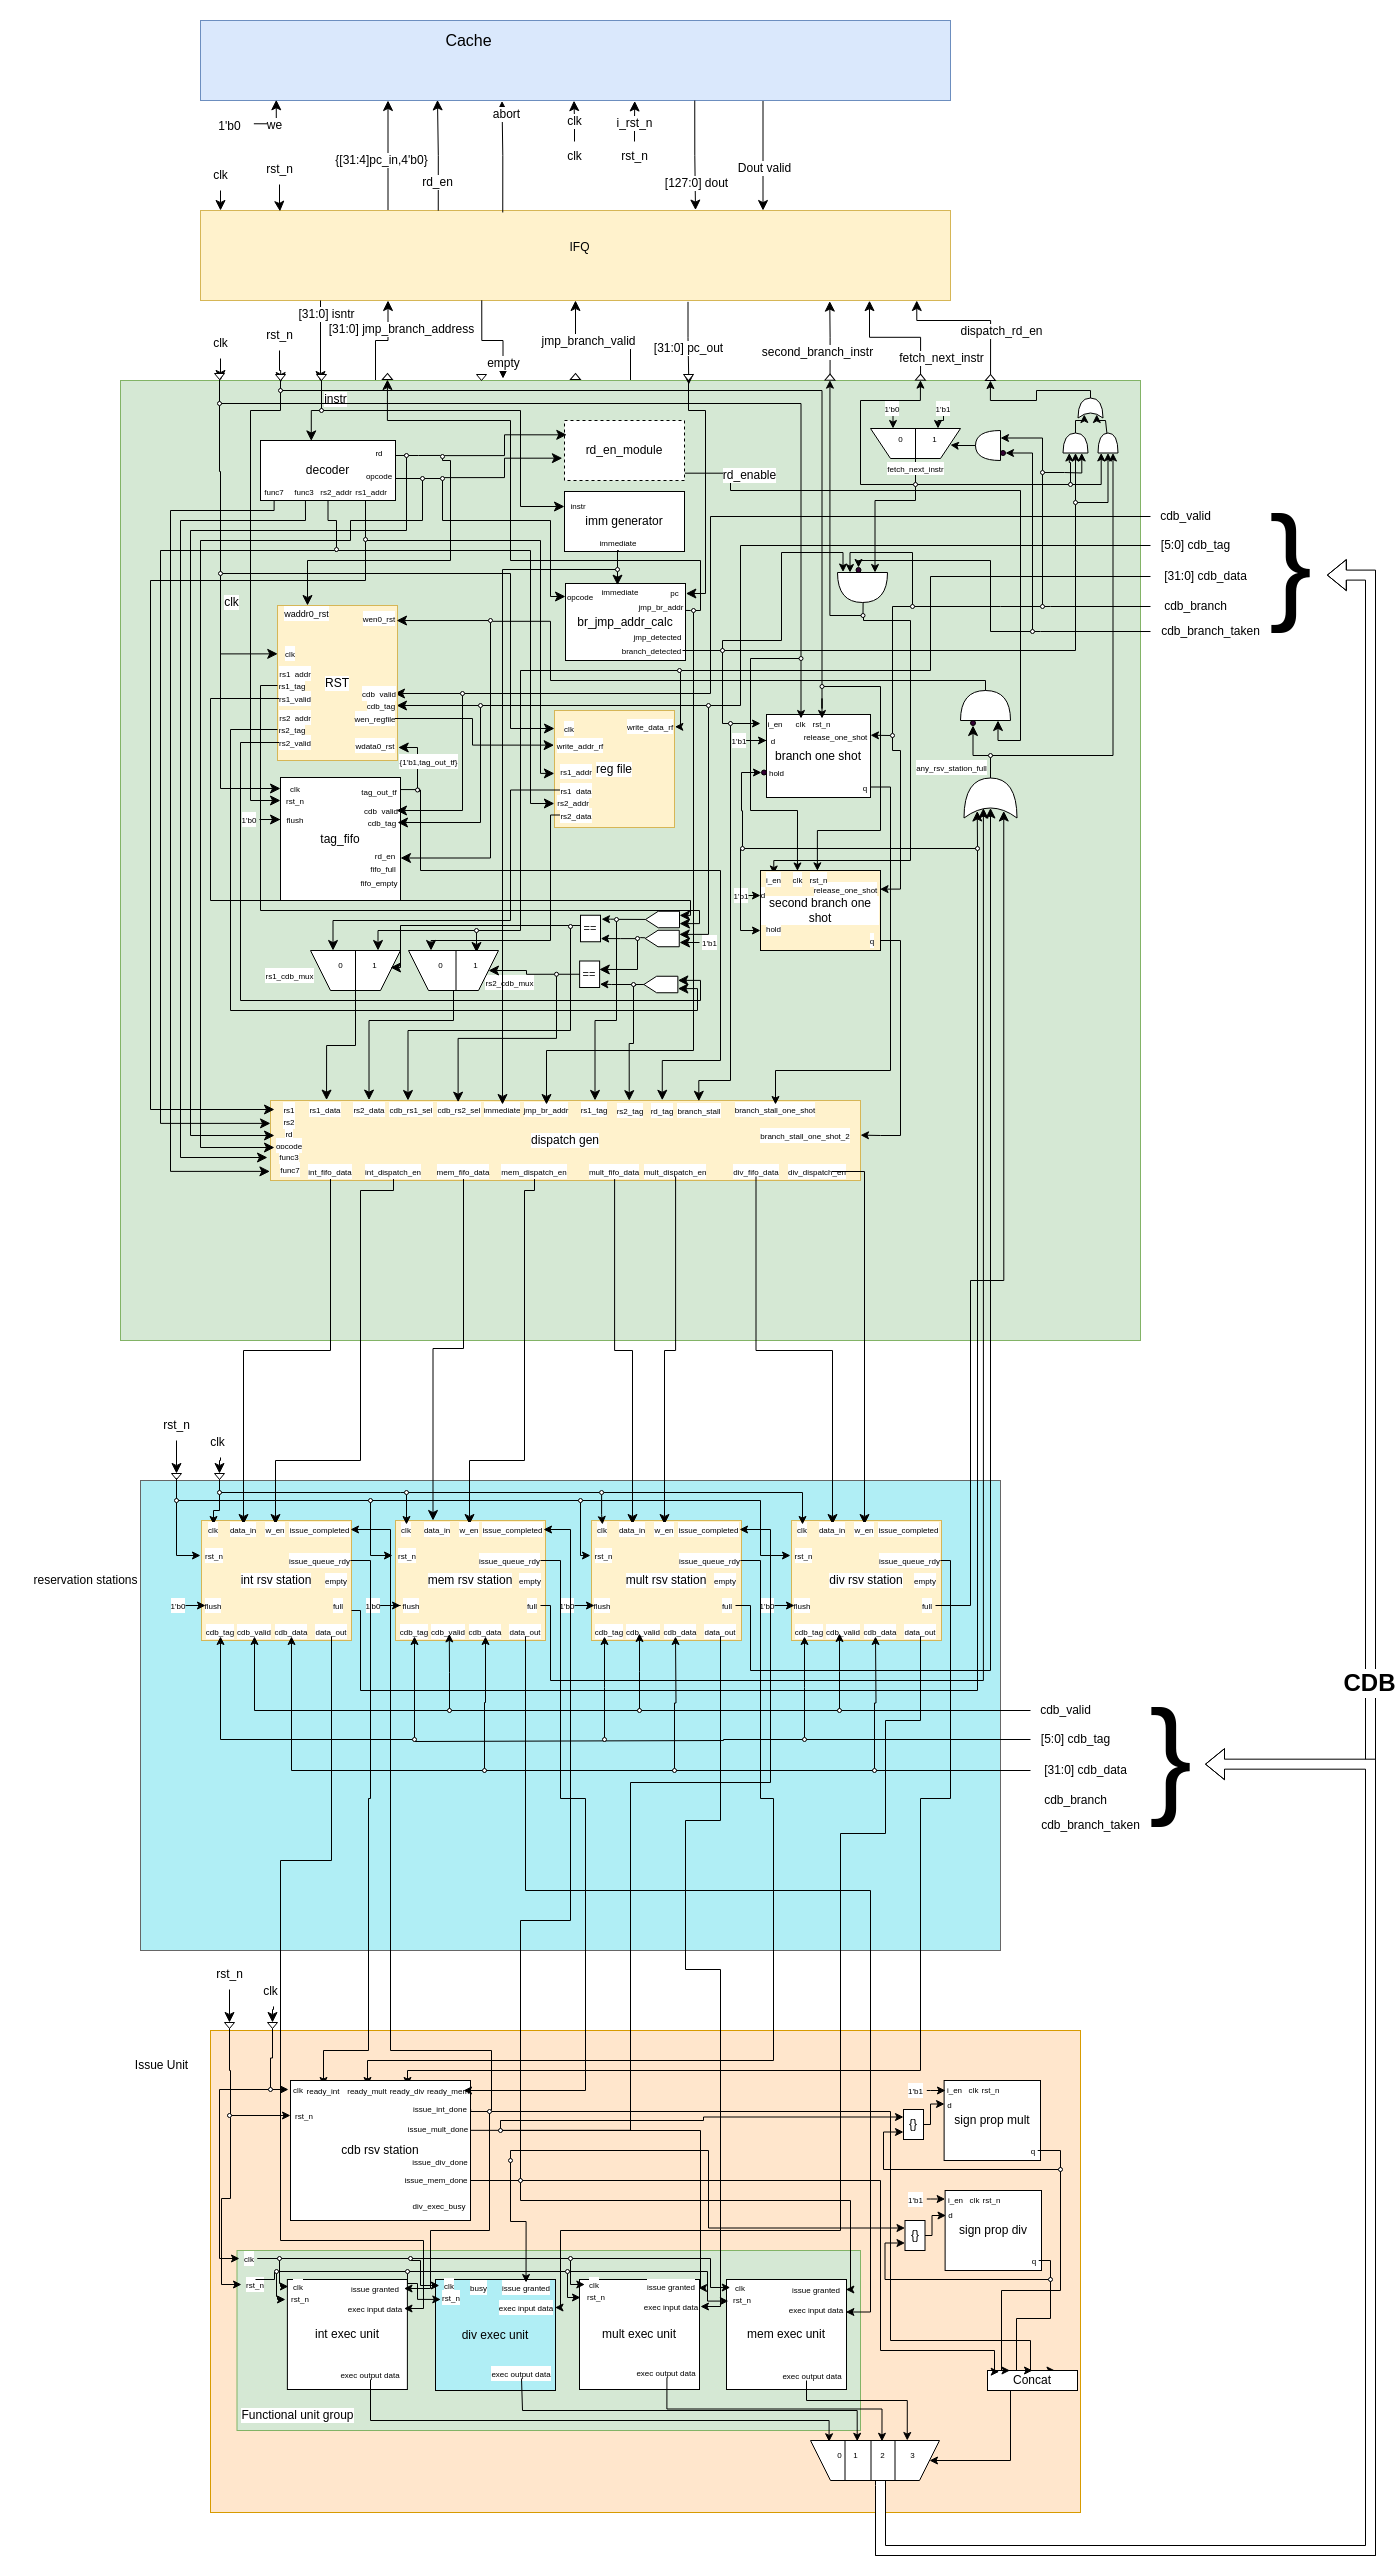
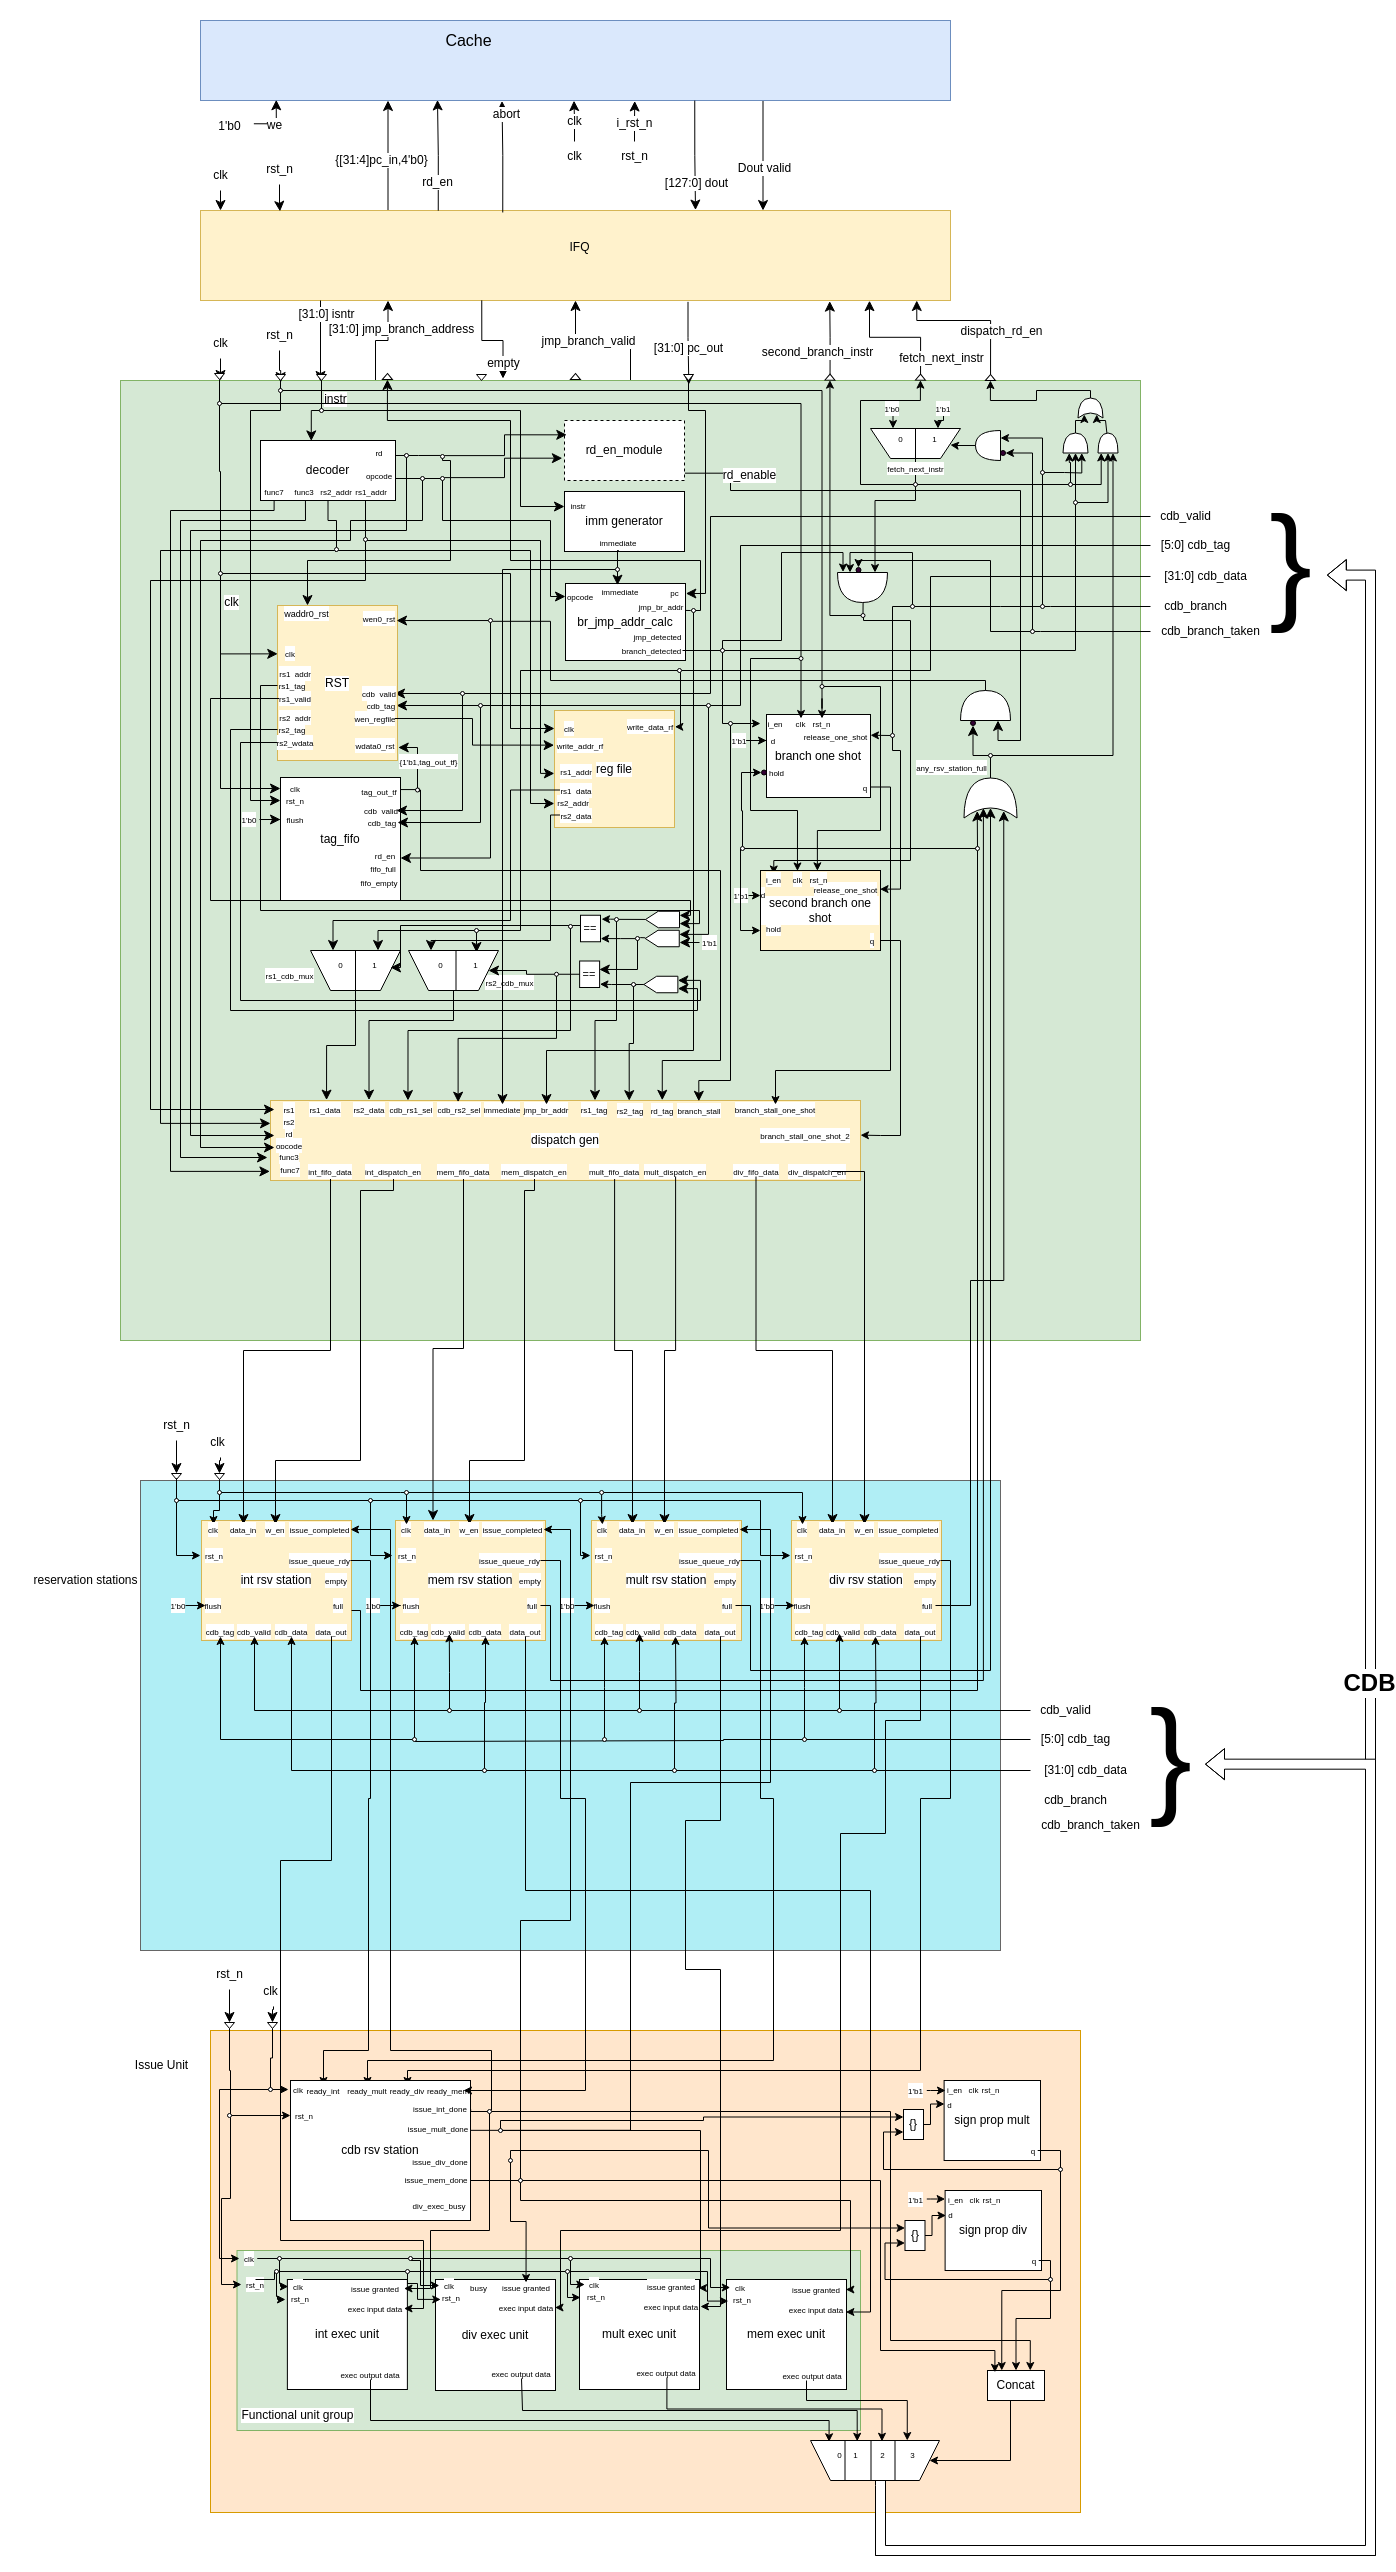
(296, 743) -> (296, 743)
(496, 2335) -> (496, 2335)
(1033, 2381) -> (1016, 2386)
